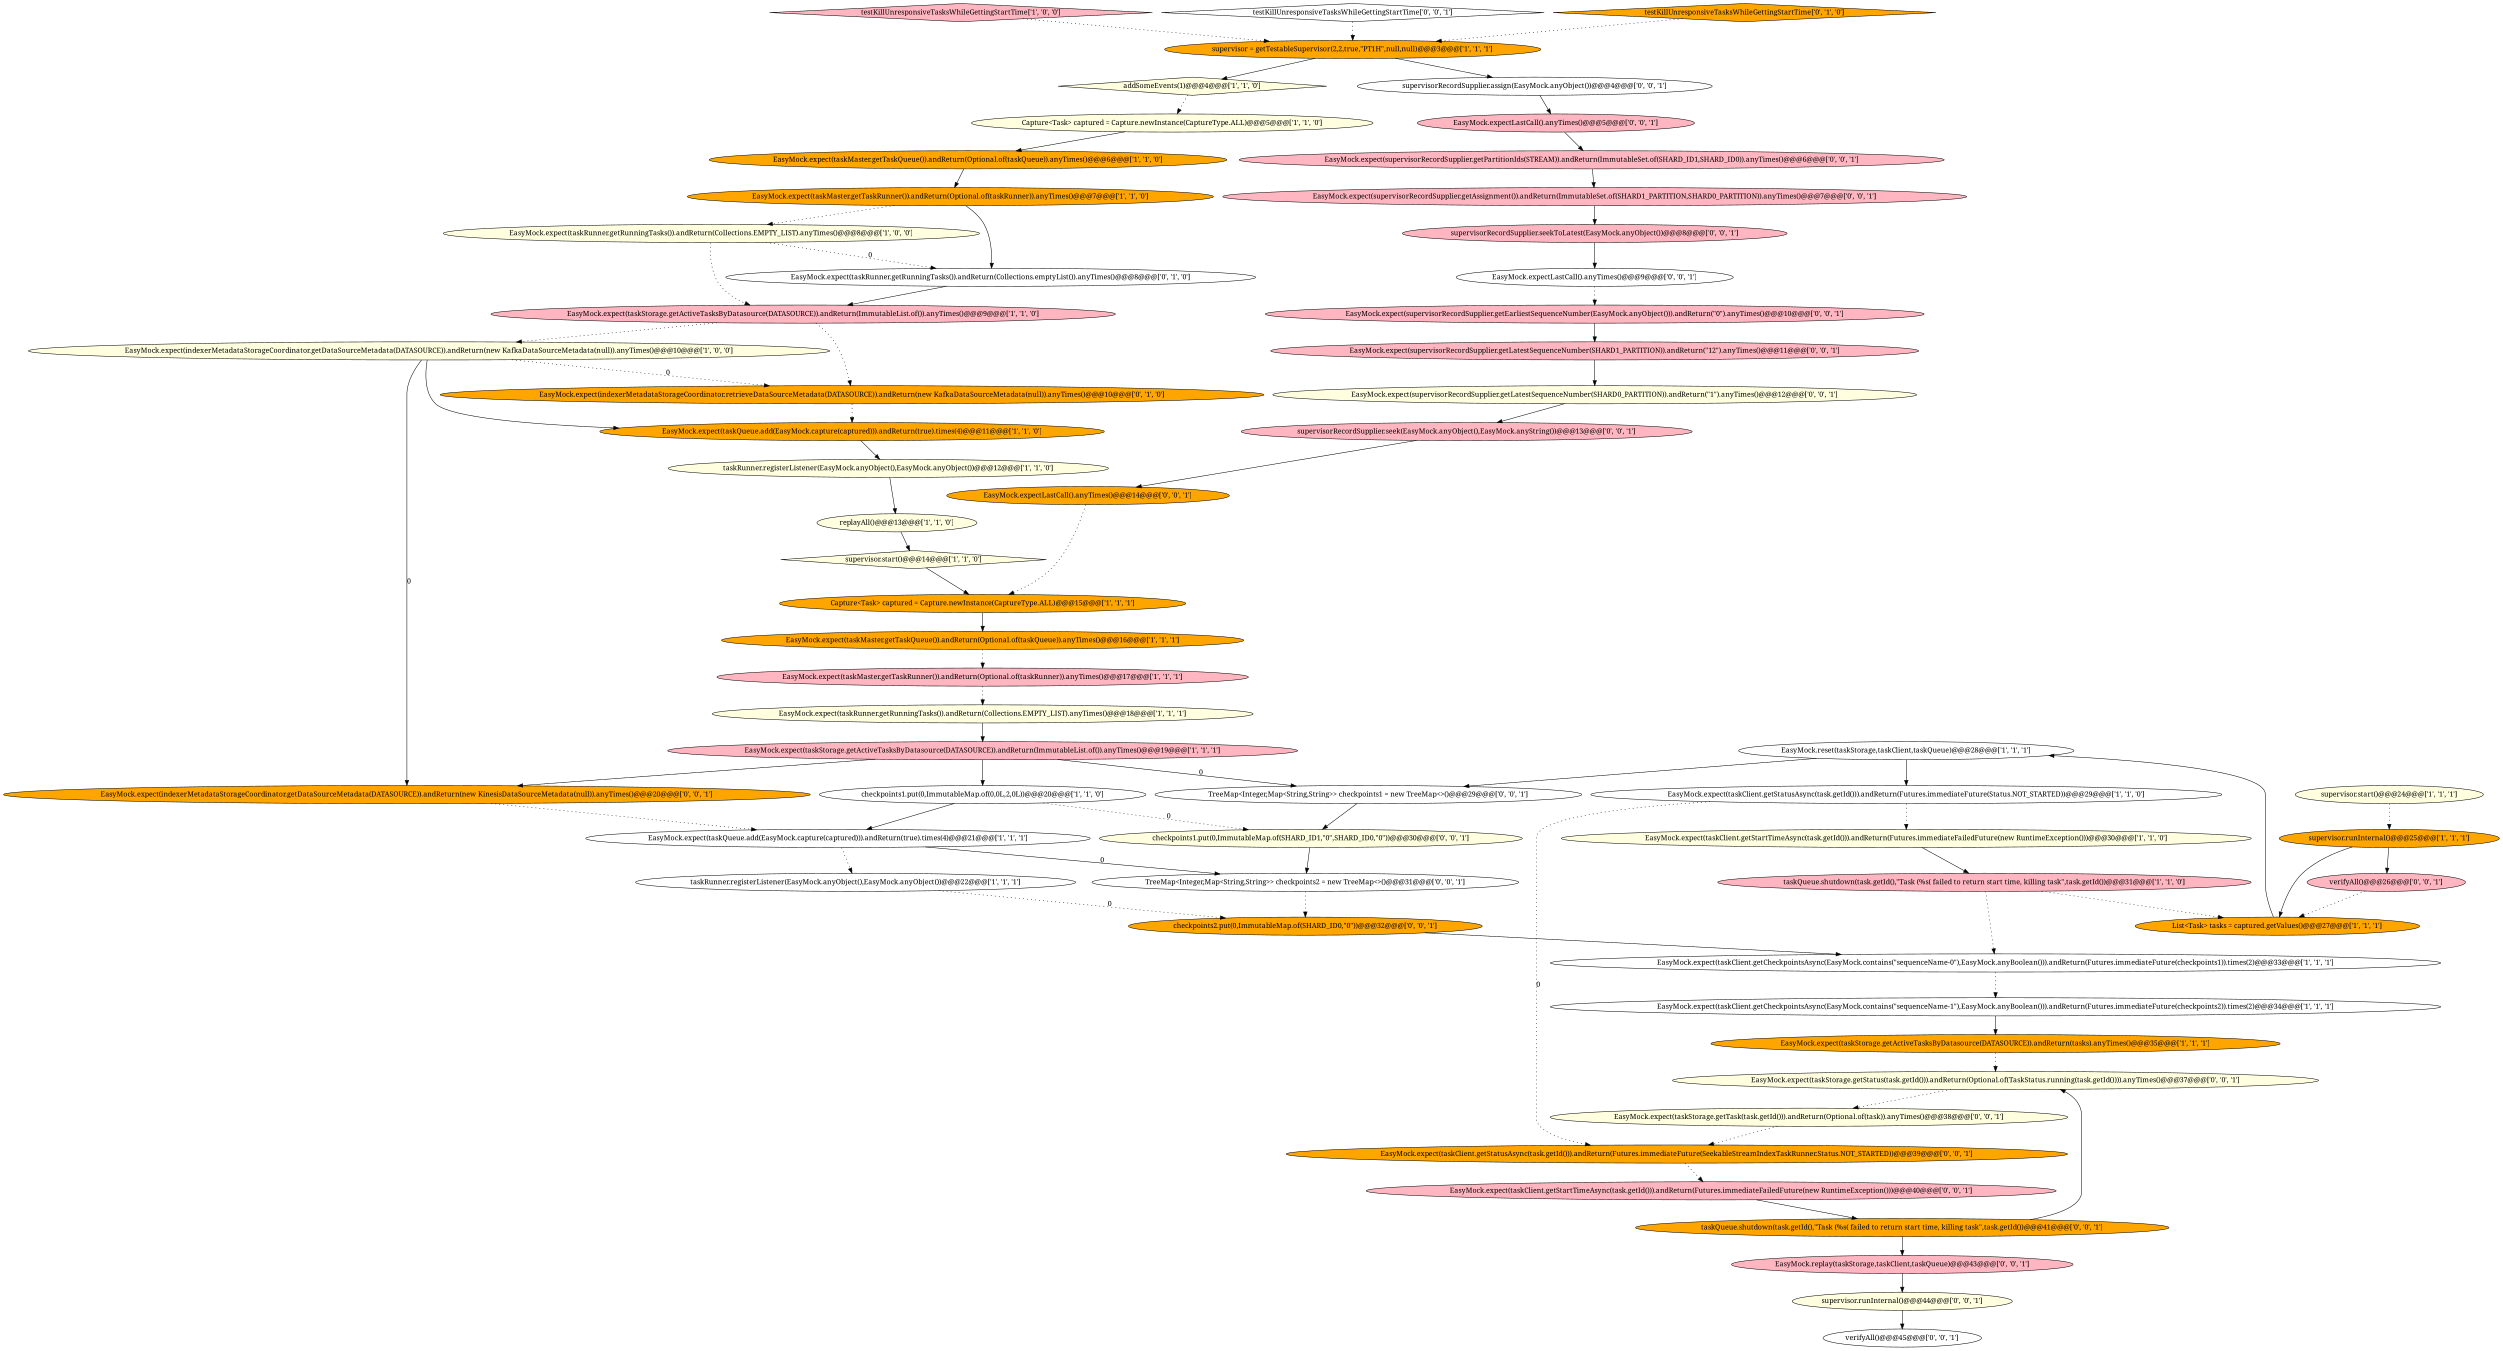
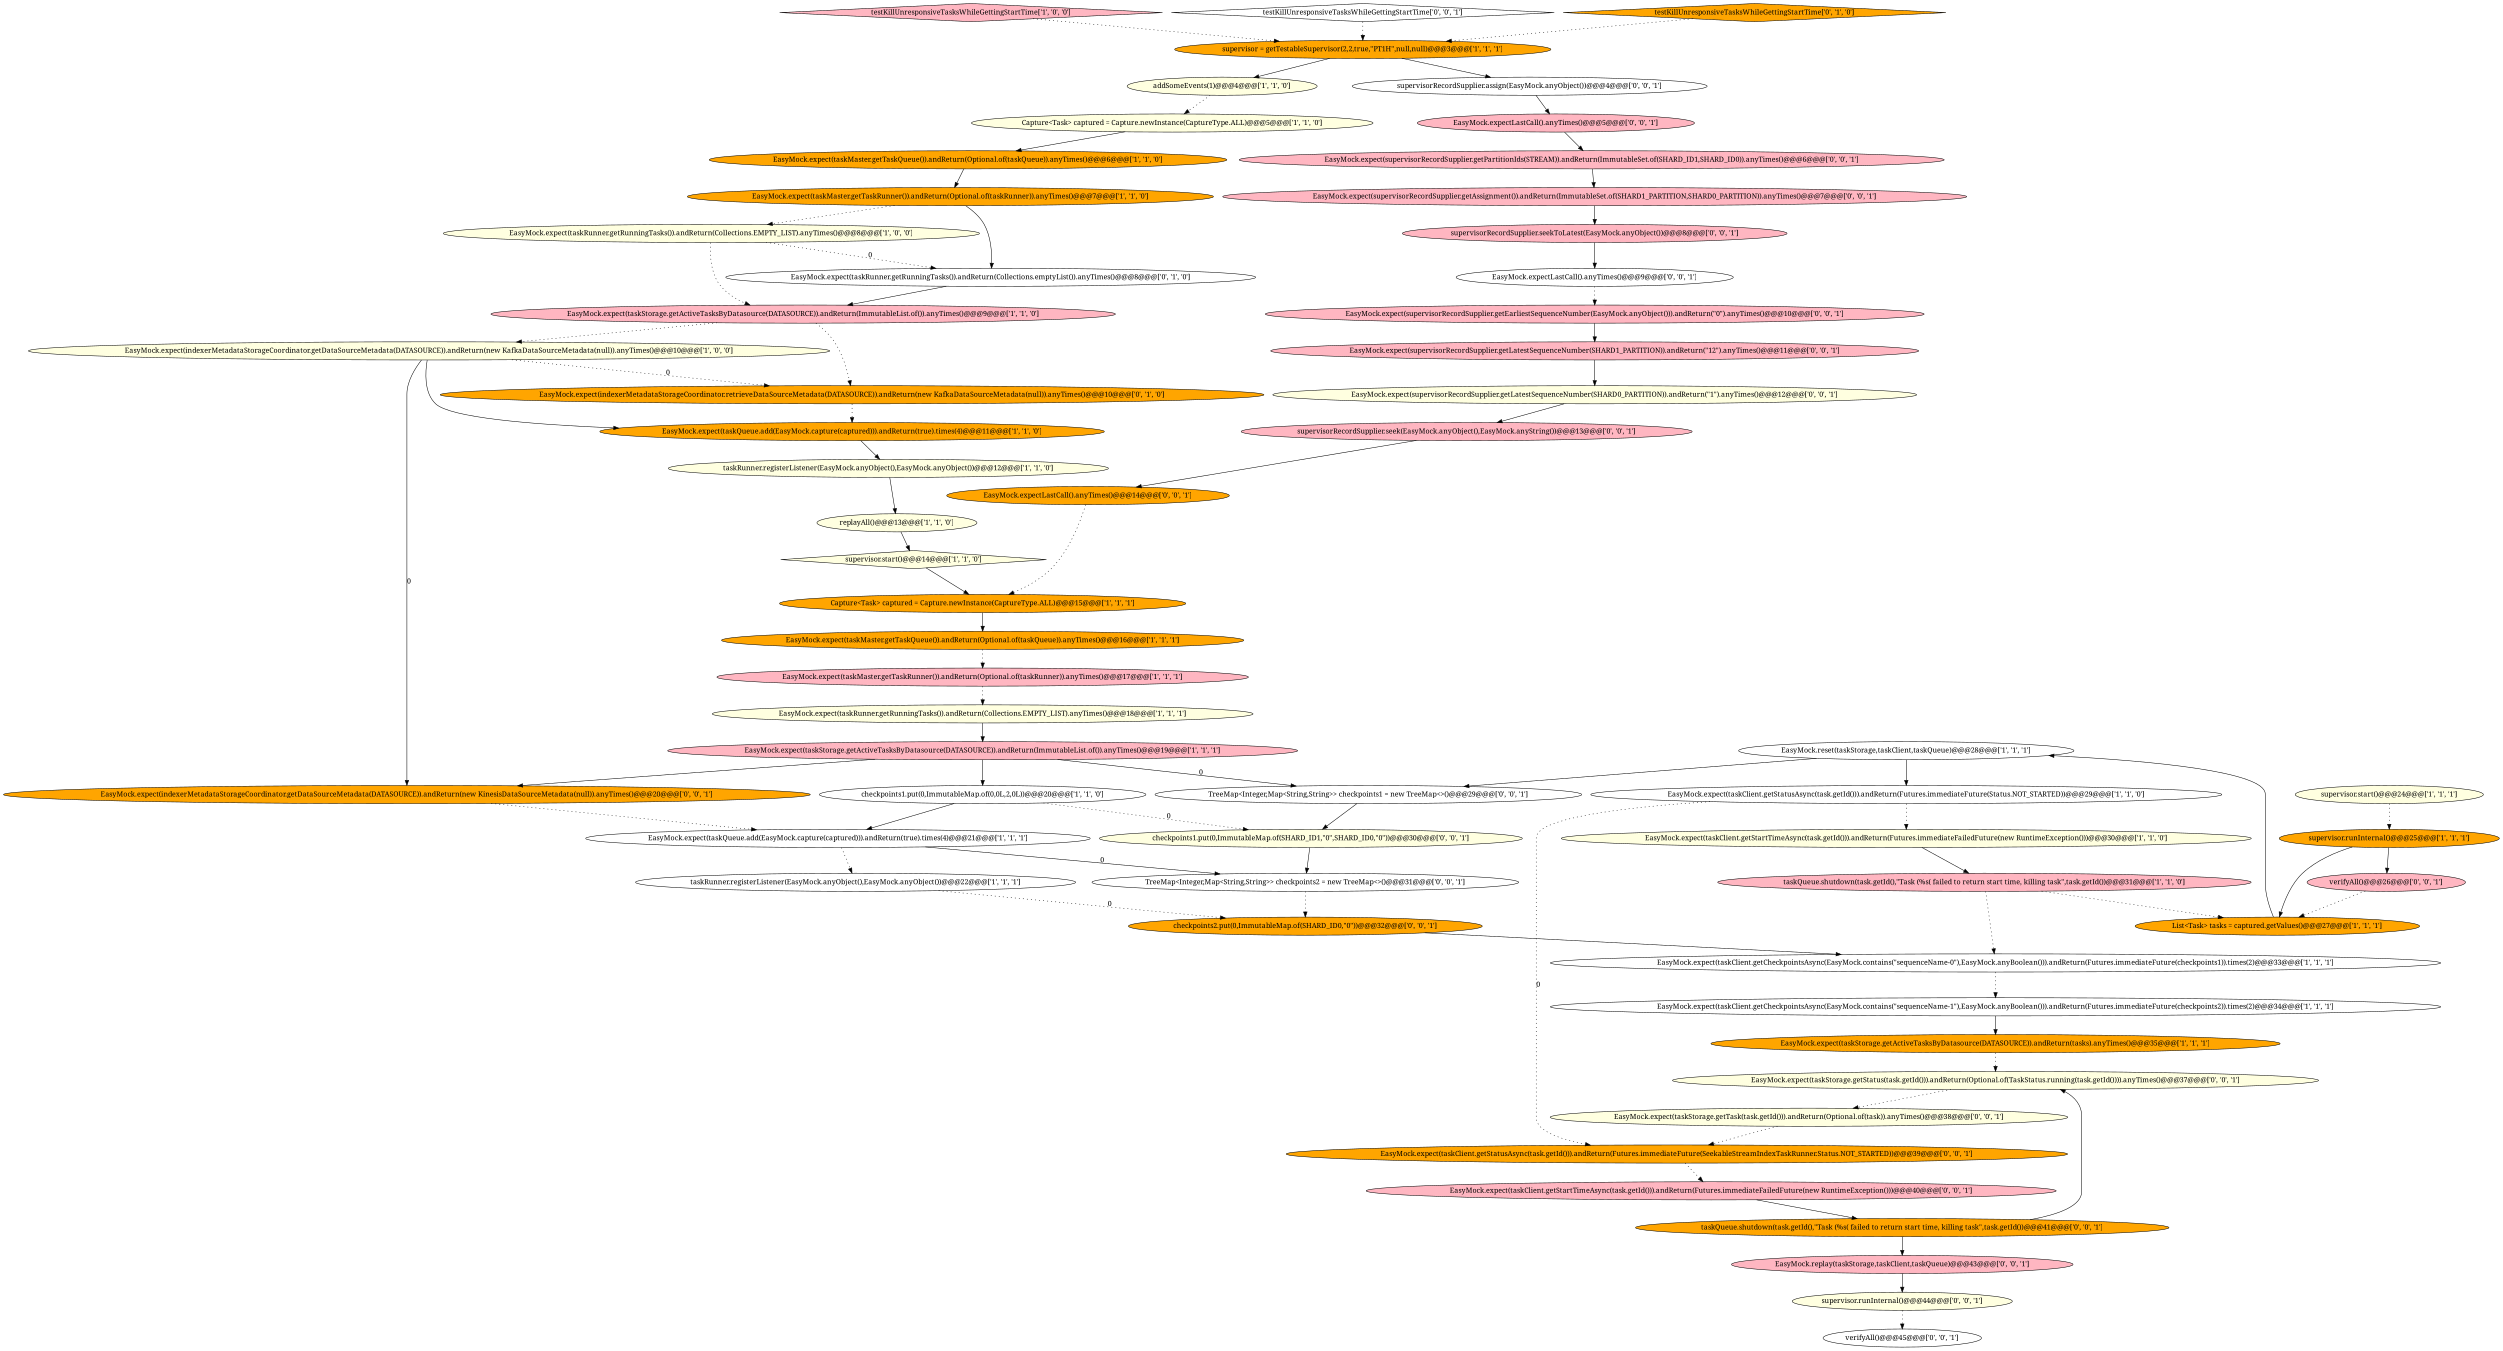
(1192, 86) -> (1222, 86)
(1902, 1317) -> (1902, 1317)
